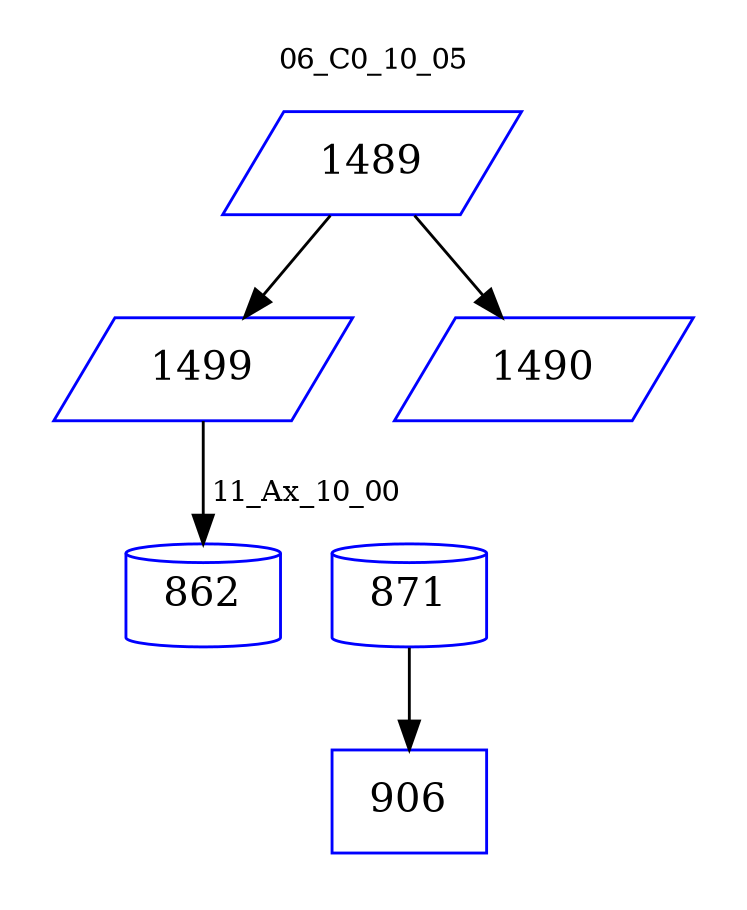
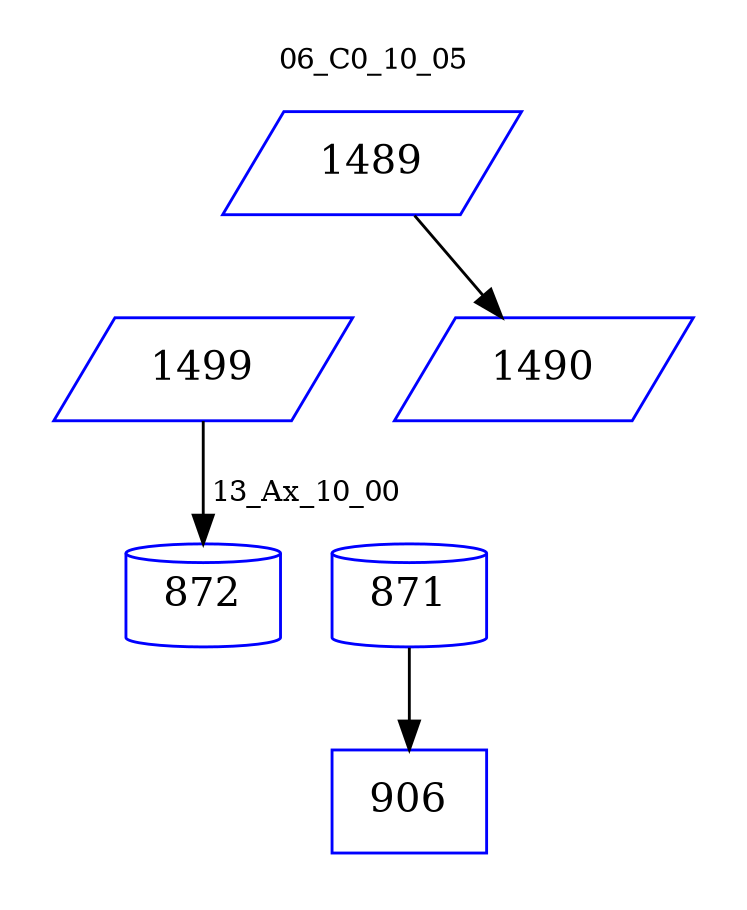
(297, 255) -> none
(306, 494) -> (306, 494)
(203, 595) -> (203, 595)
